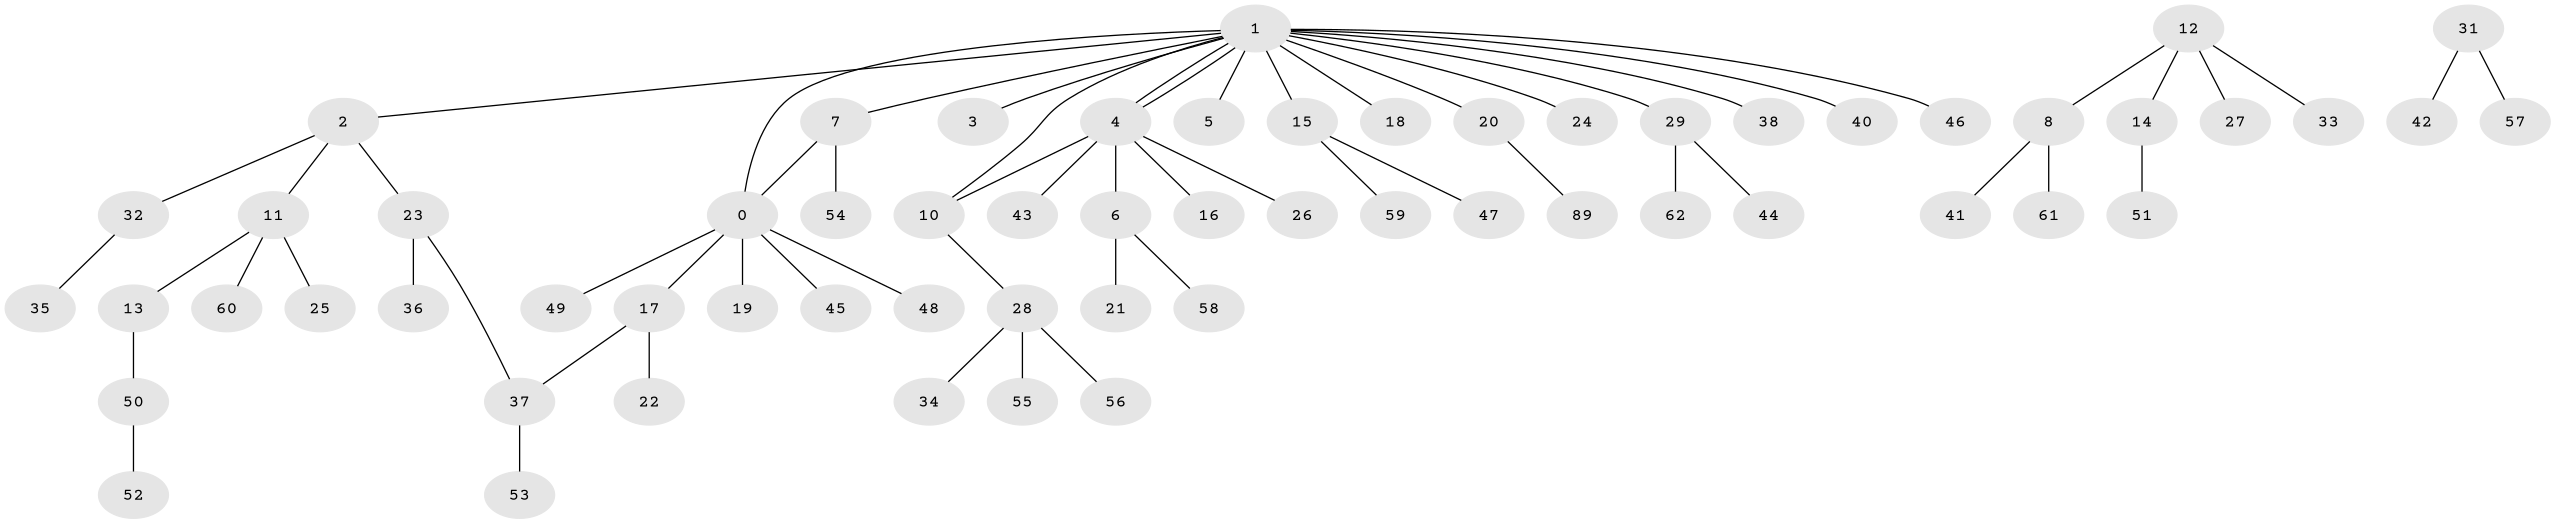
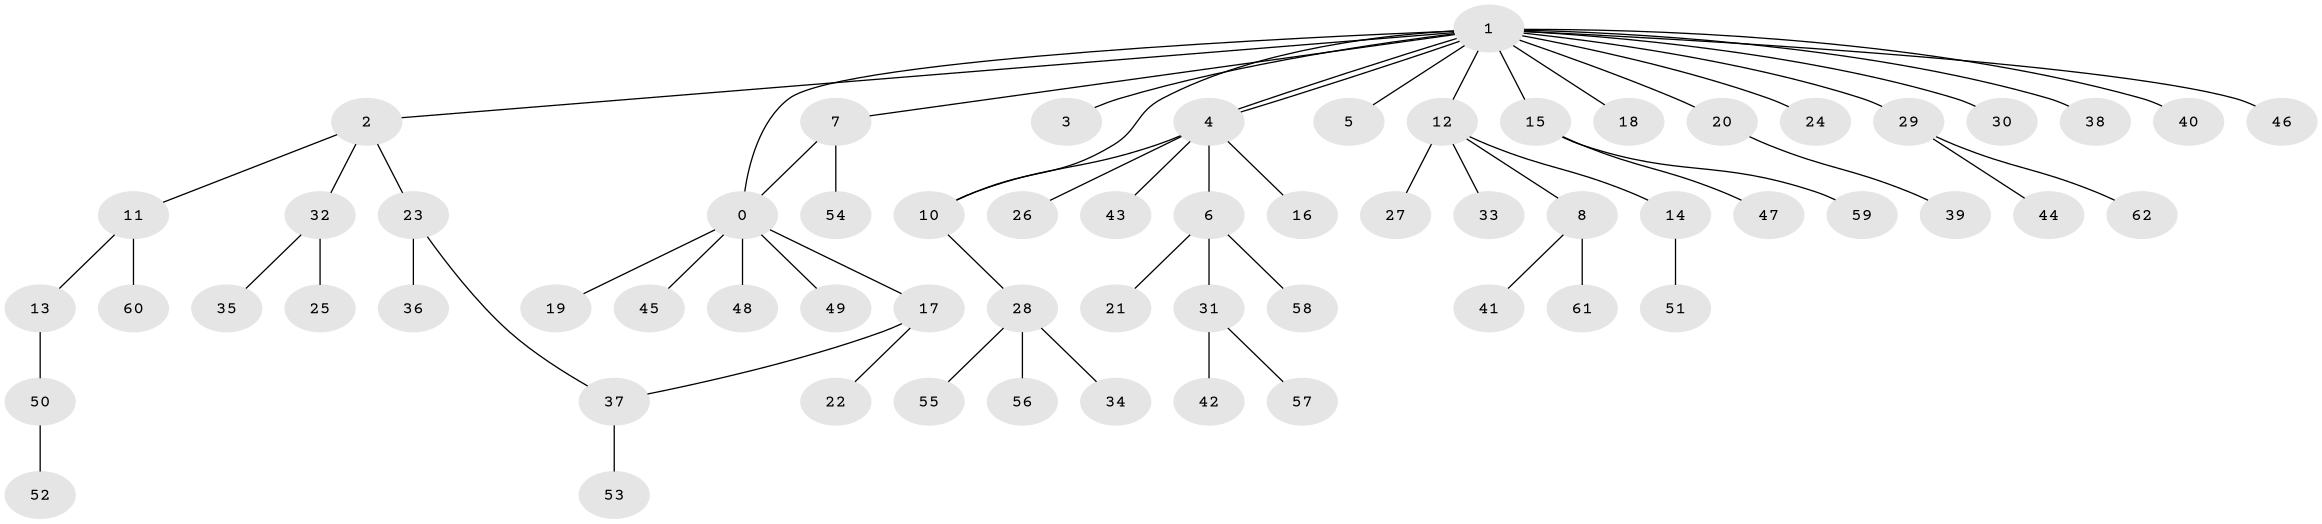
none -> (1466, 75)
none -> (2002, 122)
(1582, 215) -> (1955, 215)
(297, 262) -> (320, 262)
none -> (1209, 262)
